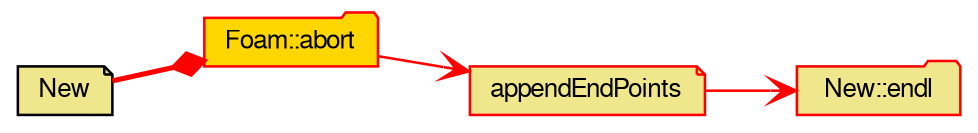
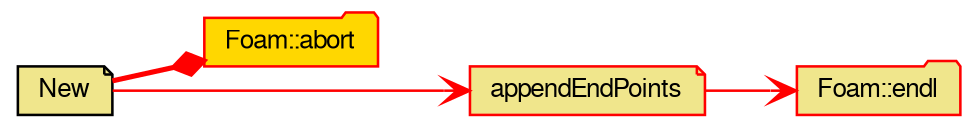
(411, 62) -> (278, 91)
(879, 91) -> (879, 91)
